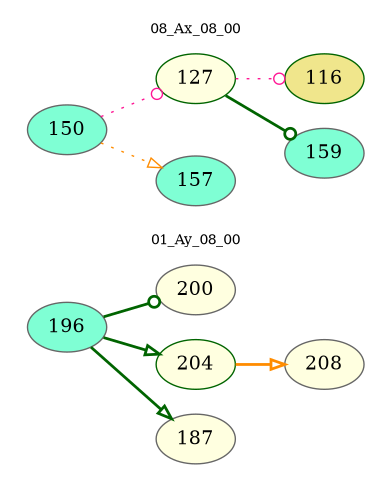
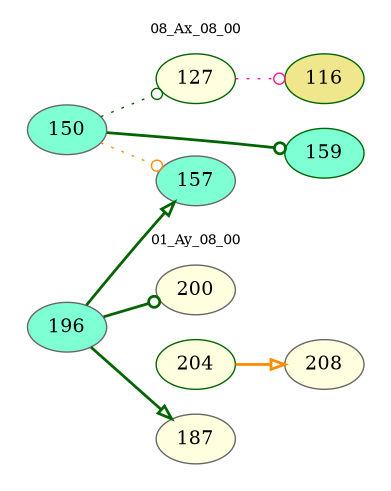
(126, 106) -> (126, 106)
(256, 113) -> (191, 140)
(126, 153) -> (126, 153)
(324, 153) -> (324, 153)
(125, 344) -> (125, 259)
